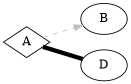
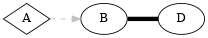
(63, 53) -> (143, 19)
